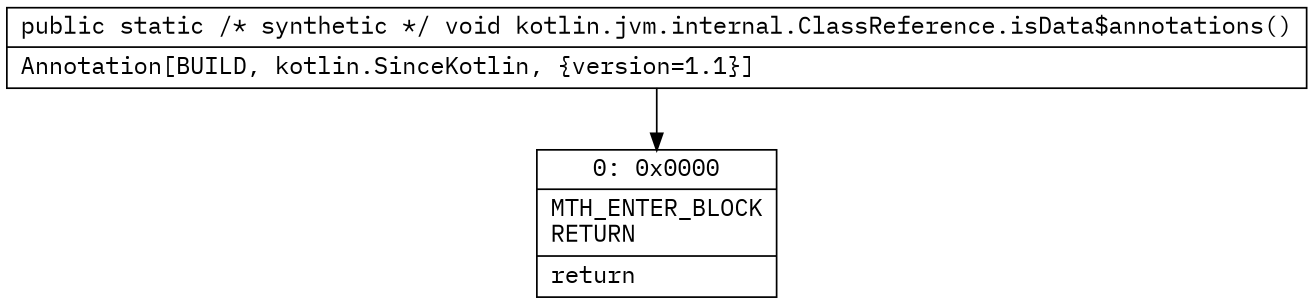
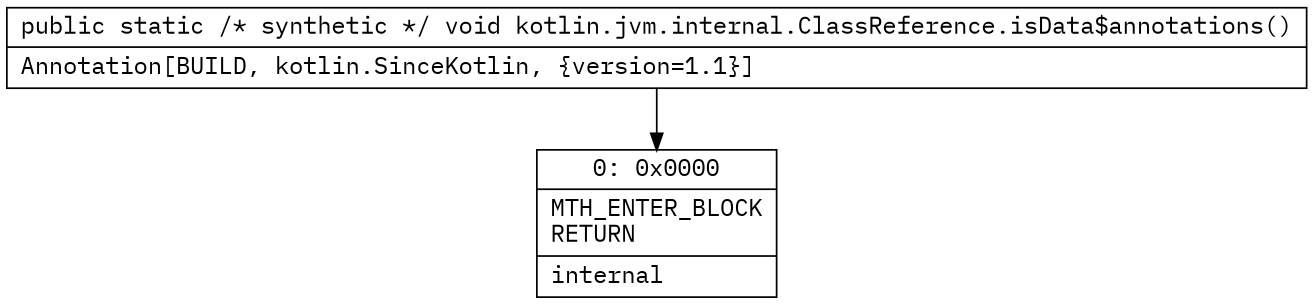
(593, 276) -> (608, 276)
